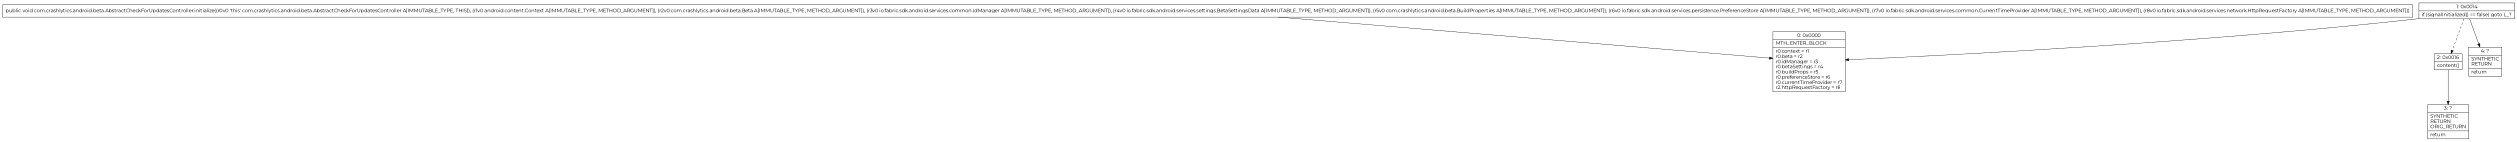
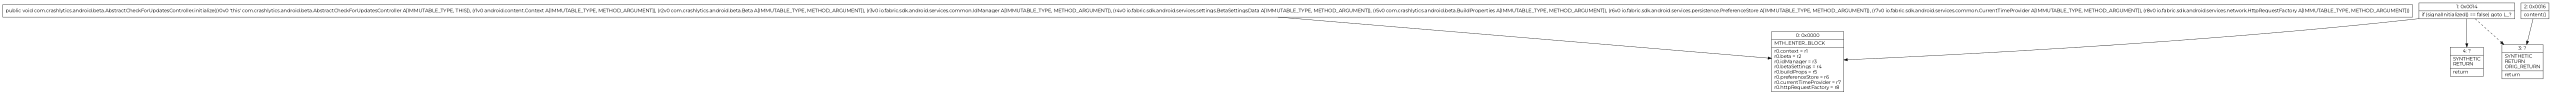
(2458, 35) -> (2488, 31)
(1808, 88) -> (1807, 88)
